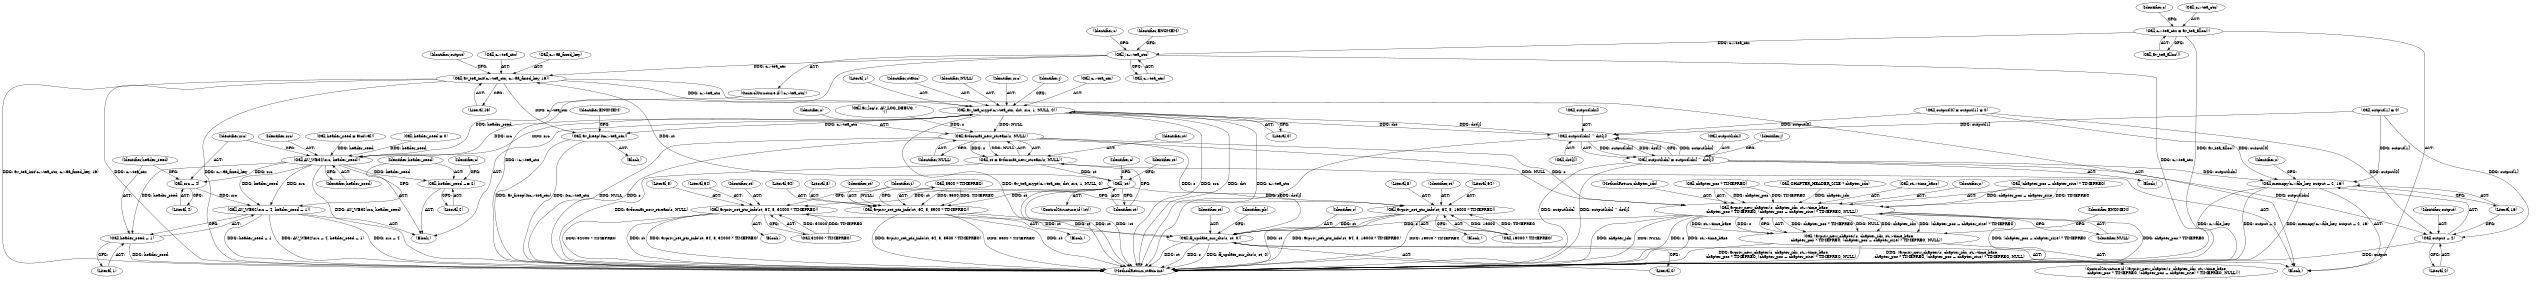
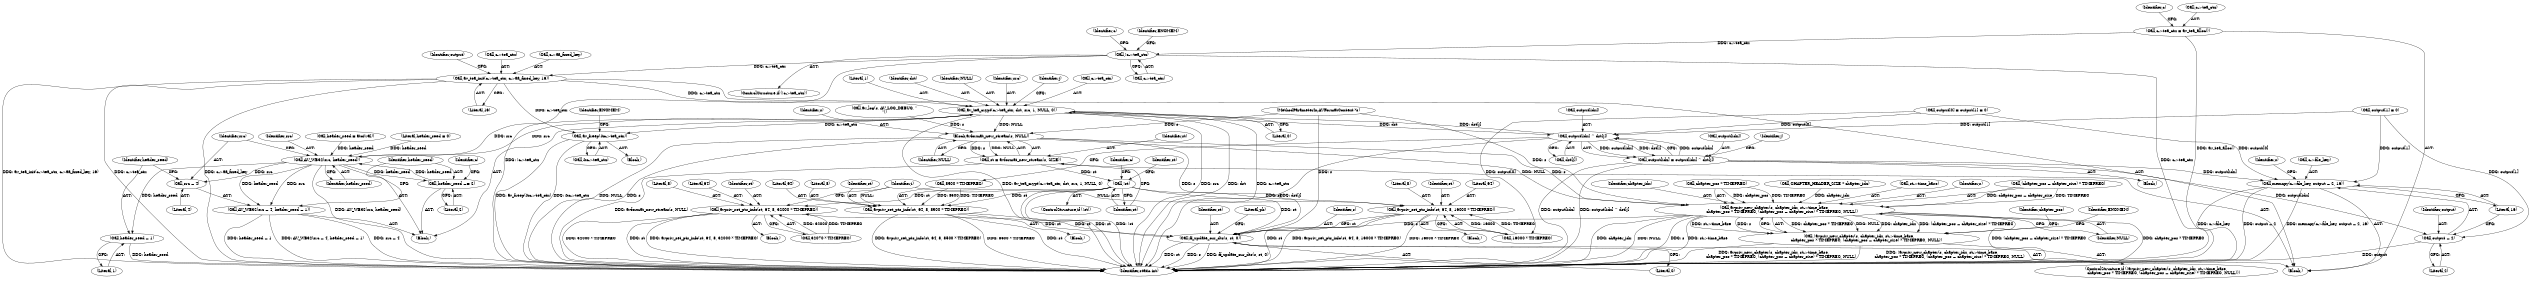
(2161, 55) -> none
(903, 79) -> (903, 79)
none -> (1318, 110)
(548, 115) -> (398, 168)
(2226, 136) -> (1639, 118)
(426, 137) -> (426, 137)
(991, 137) -> (991, 137)
none -> (1550, 145)
none -> (591, 160)
(1021, 160) -> (1021, 160)
none -> (2314, 160)
(811, 174) -> (1209, 196)
(1630, 184) -> (1630, 184)
(897, 189) -> (1278, 144)
(193, 196) -> none
(228, 196) -> (228, 196)
(1104, 196) -> (1104, 196)
(1255, 210) -> (1255, 210)
none -> (2041, 210)
(201, 224) -> none
(1348, 224) -> (1348, 224)
(207, 230) -> none
(826, 239) -> (826, 239)
(1139, 271) -> (1139, 271)
